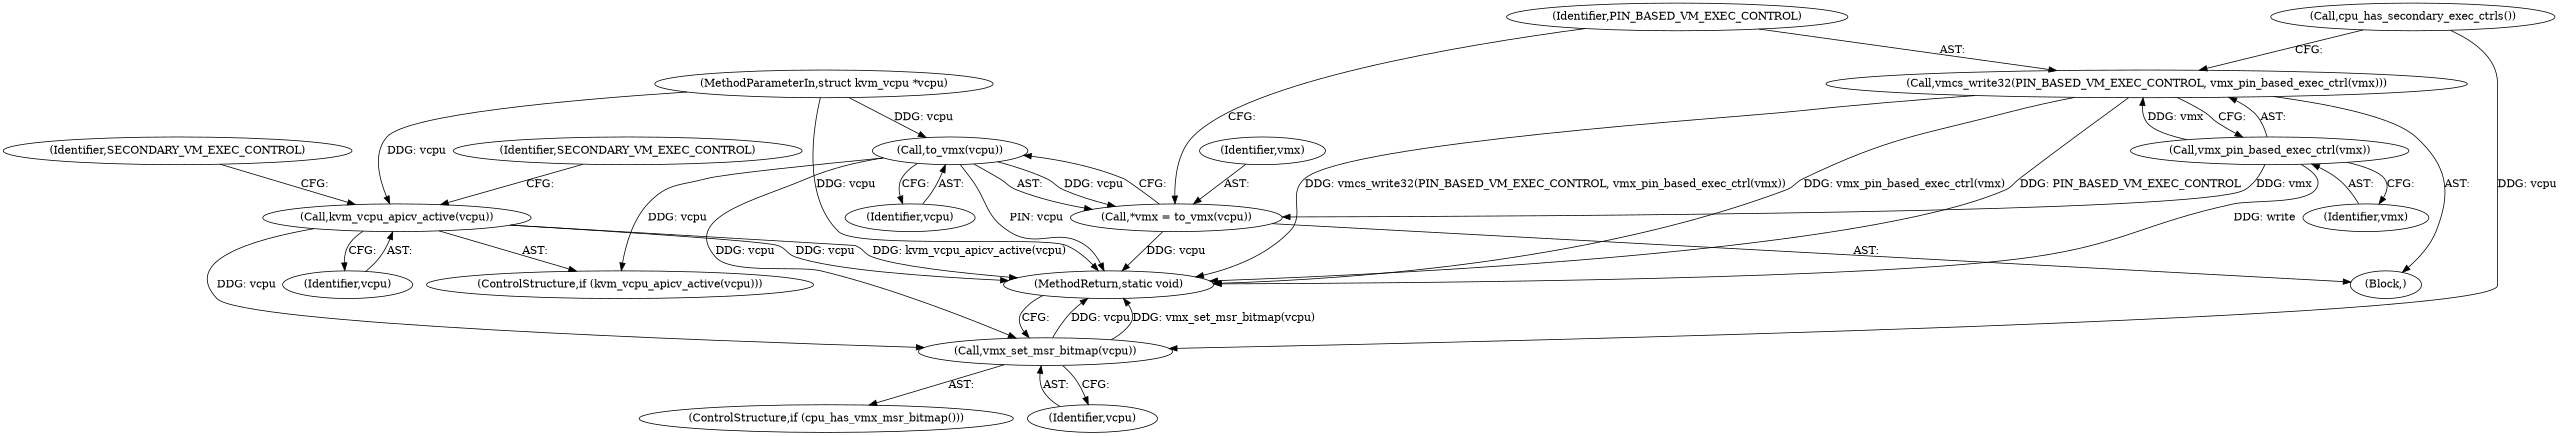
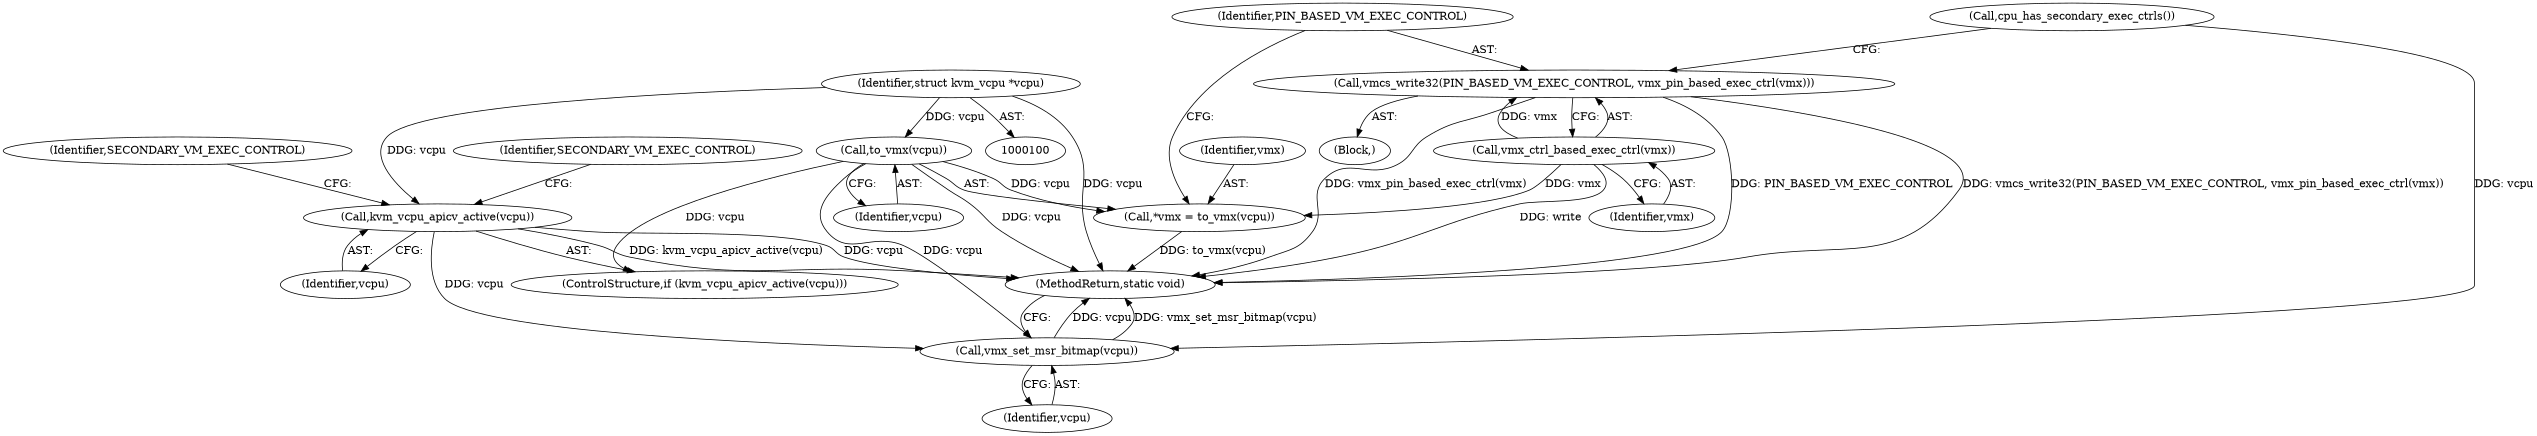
(824, 84) -> (951, 84)
none -> (1026, 151)
(2270, 151) -> (1574, 151)
(1099, 170) -> none
(1036, 218) -> (1031, 218)
(1176, 251) -> (1213, 251)
(1808, 253) -> none
(826, 419) -> none
